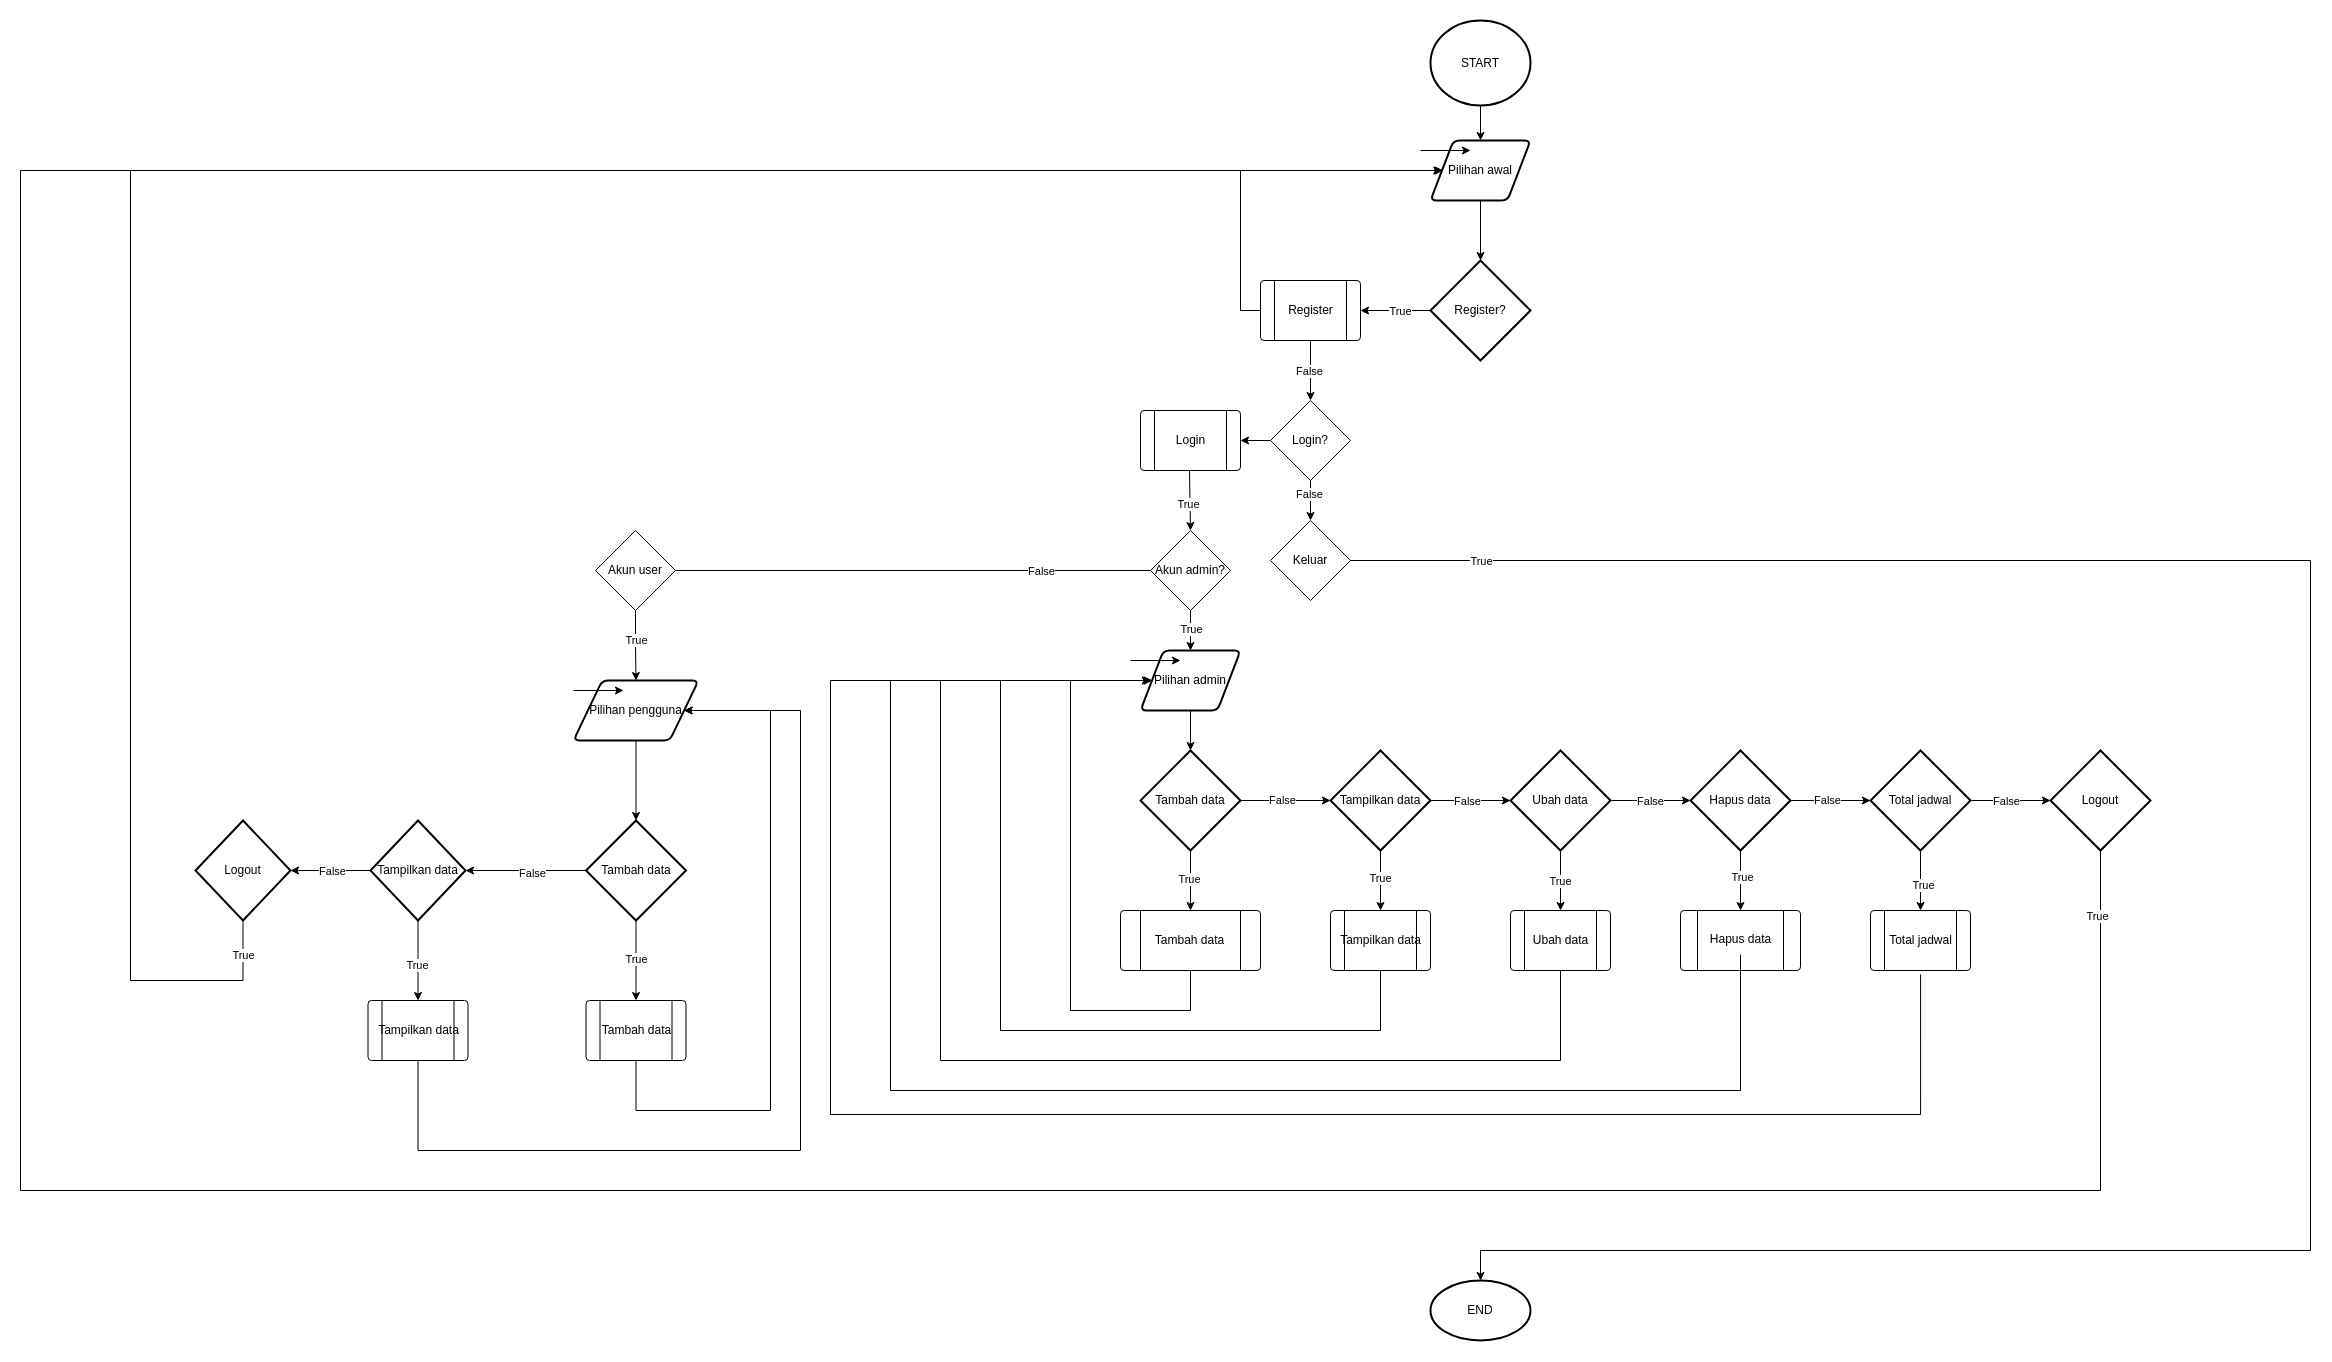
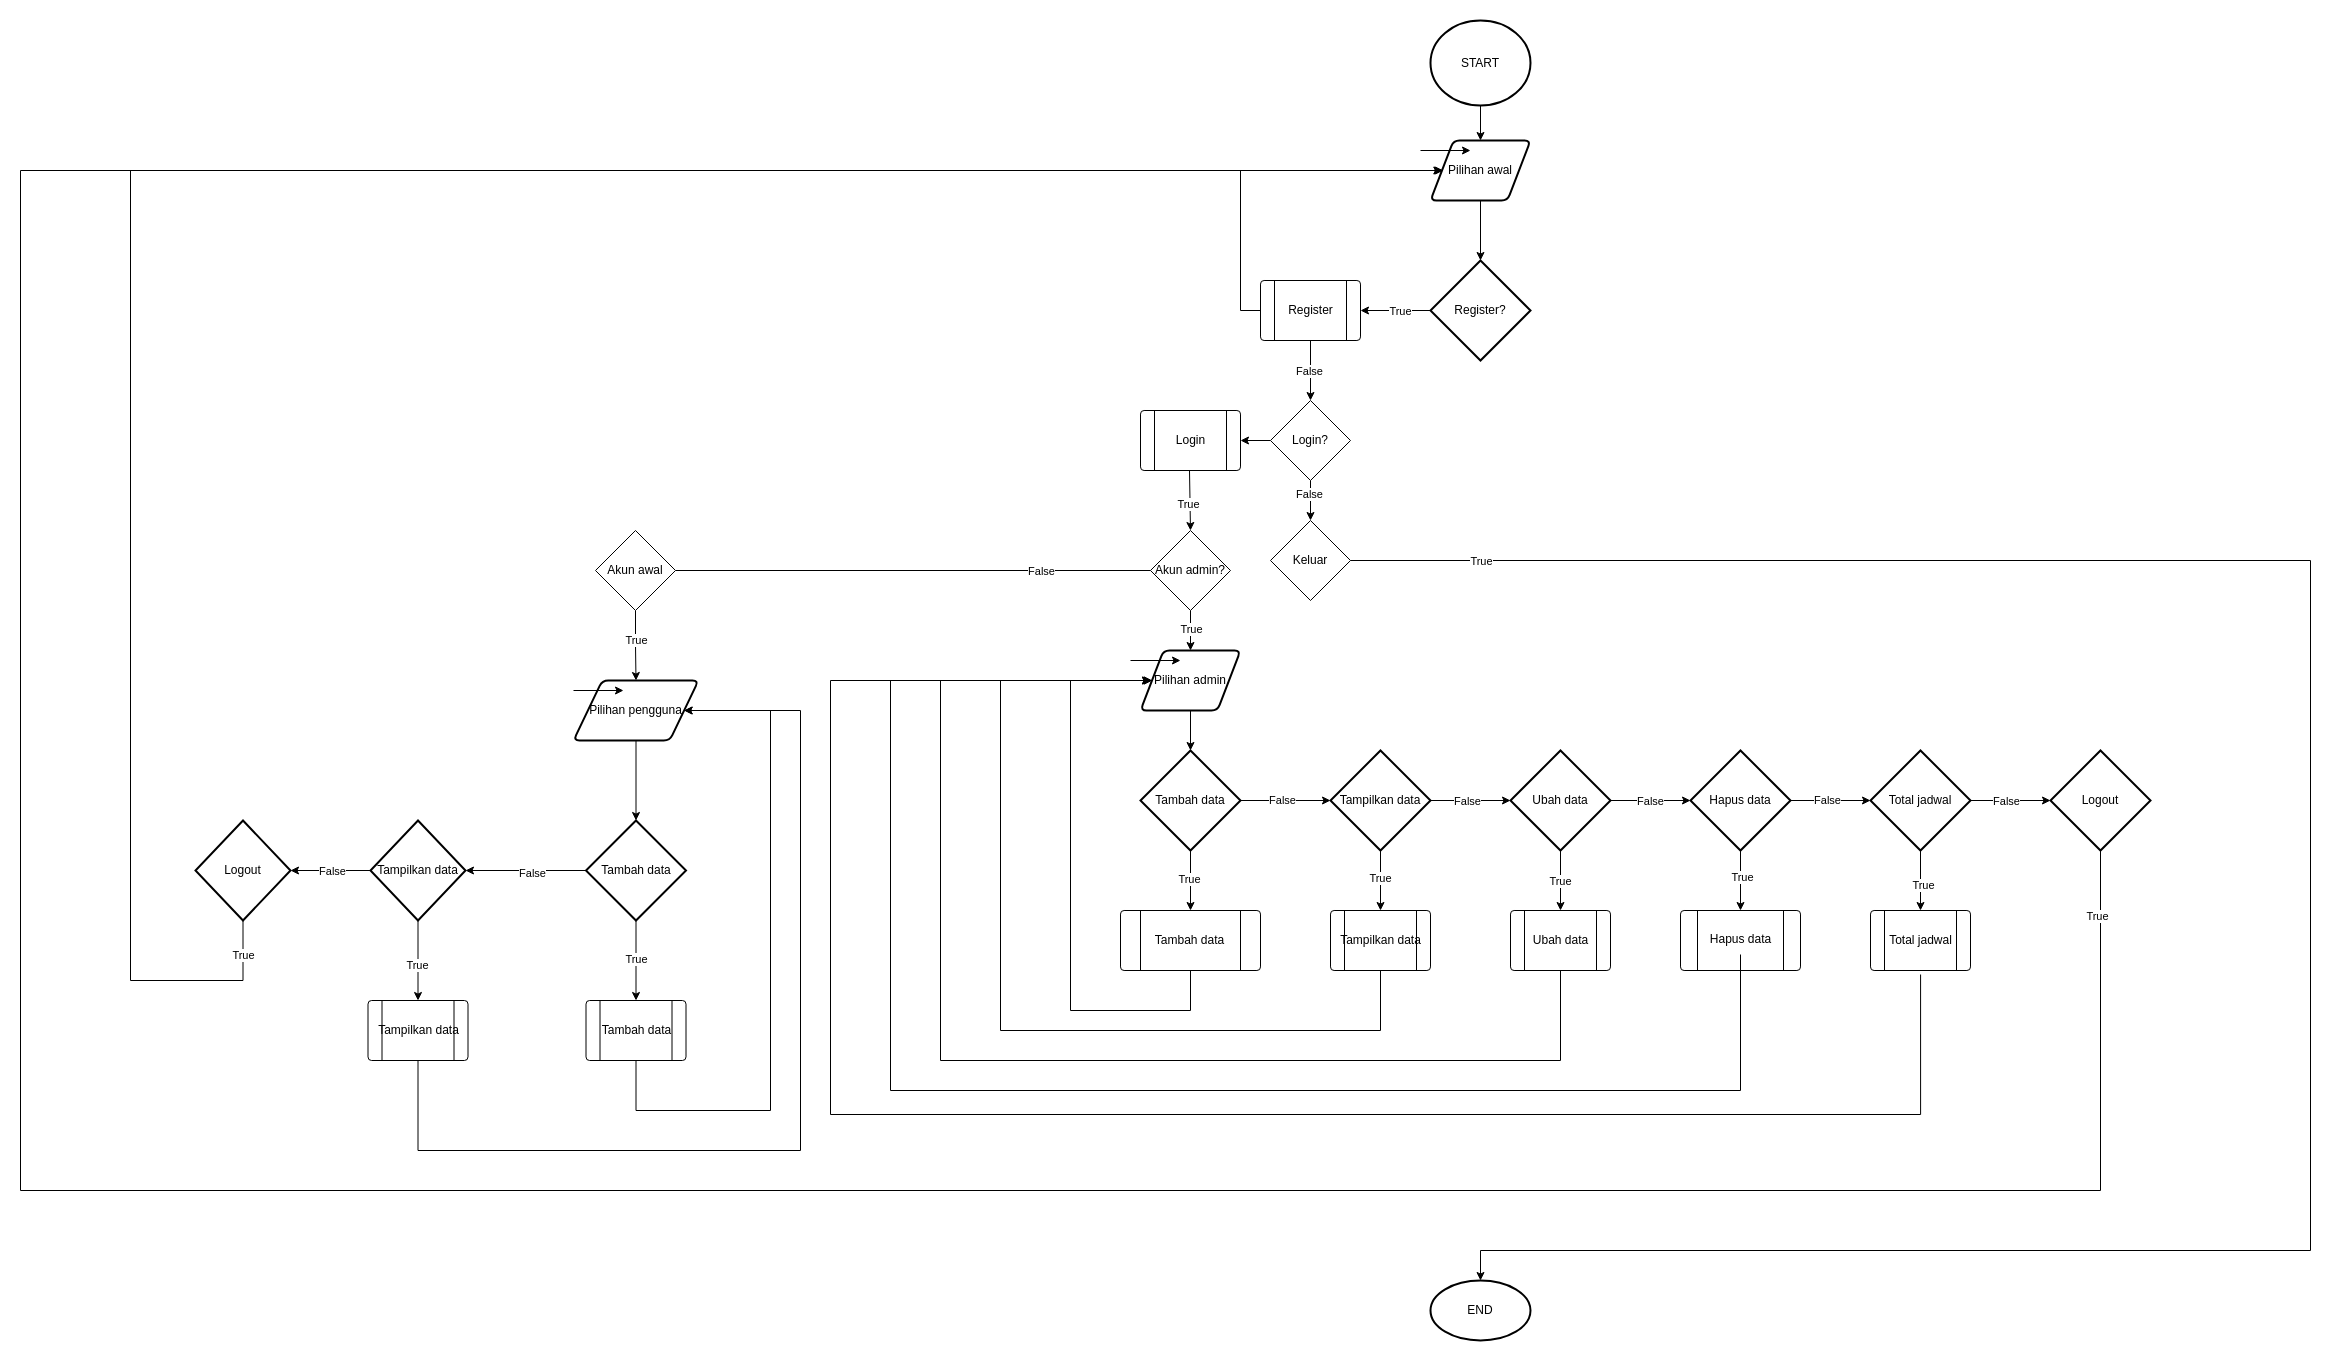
(636, 571) -> (636, 571)
